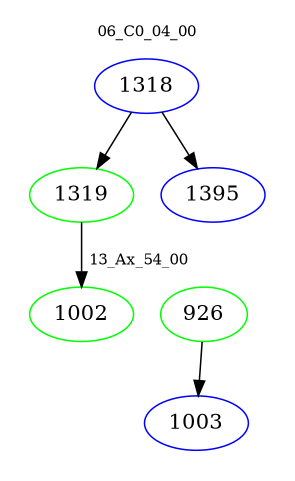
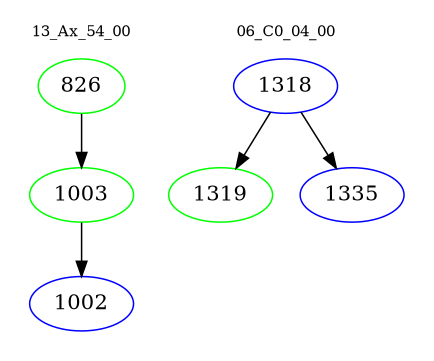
(213, 195) -> (352, 195)
(82, 256) -> (82, 242)
(82, 314) -> (82, 304)
(204, 314) -> (82, 86)
(196, 423) -> (82, 195)
